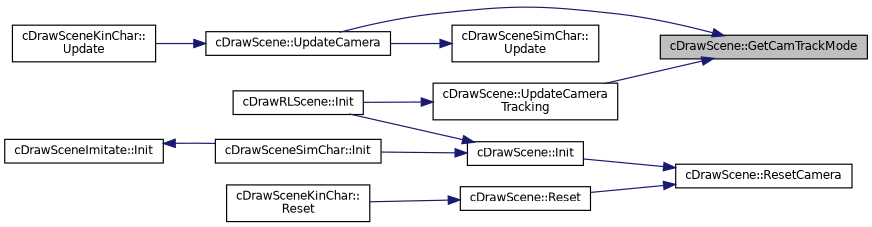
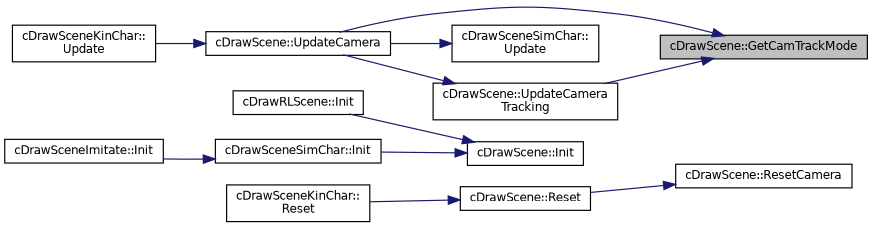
(392, 102) -> (393, 68)
(195, 143) -> (183, 159)
(623, 163) -> none
